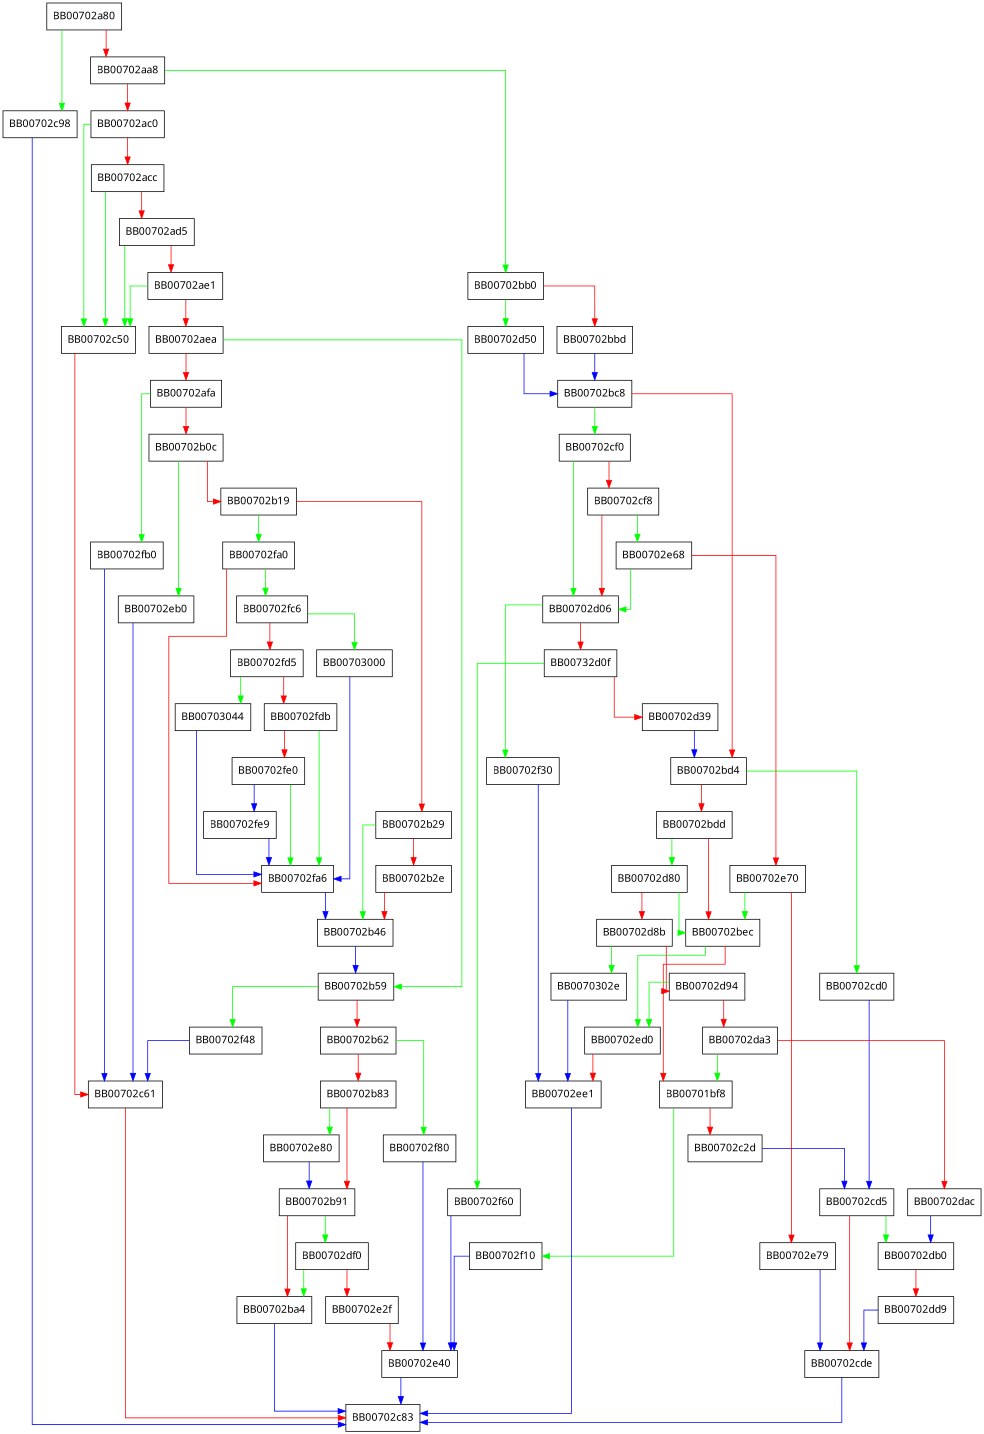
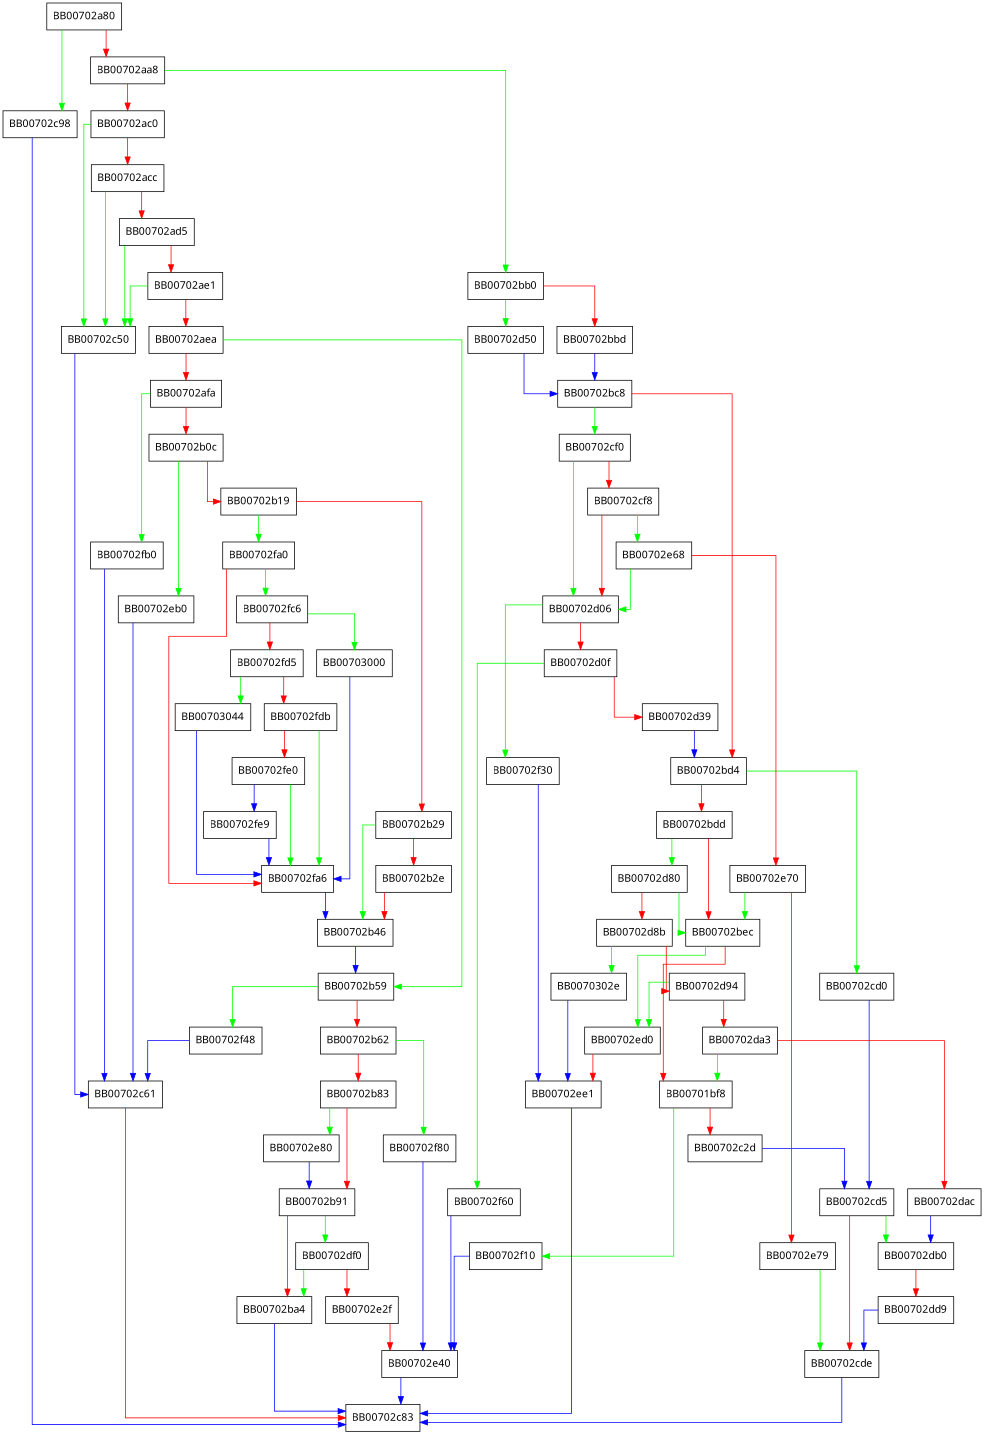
(581, 663) -> (581, 663)
(75, 727) -> (75, 727)
(820, 1306) -> (820, 1306)
